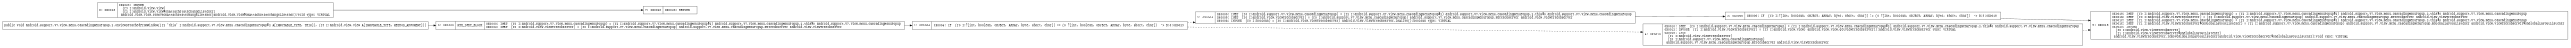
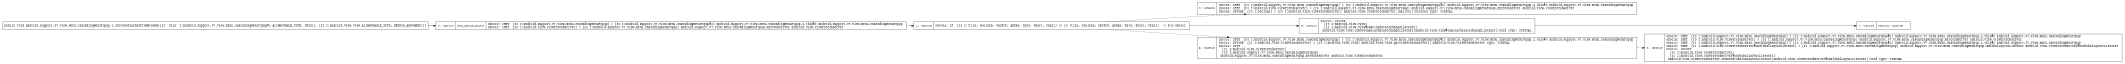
(1863, 16) -> none
(470, 25) -> (471, 26)
none -> (1243, 26)
